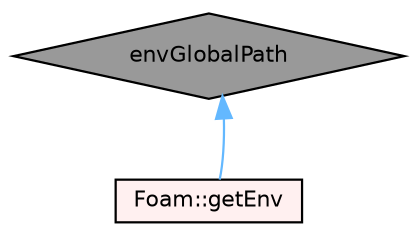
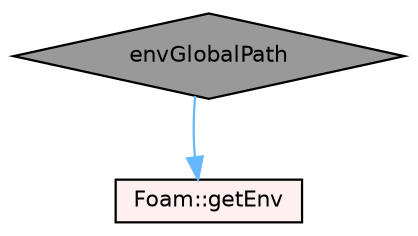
(223, 149) -> (194, 126)
